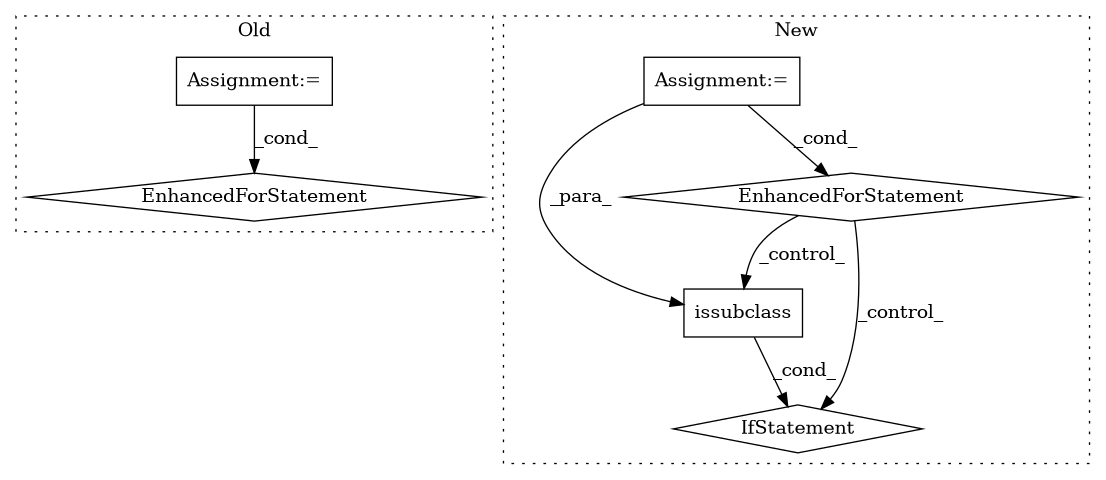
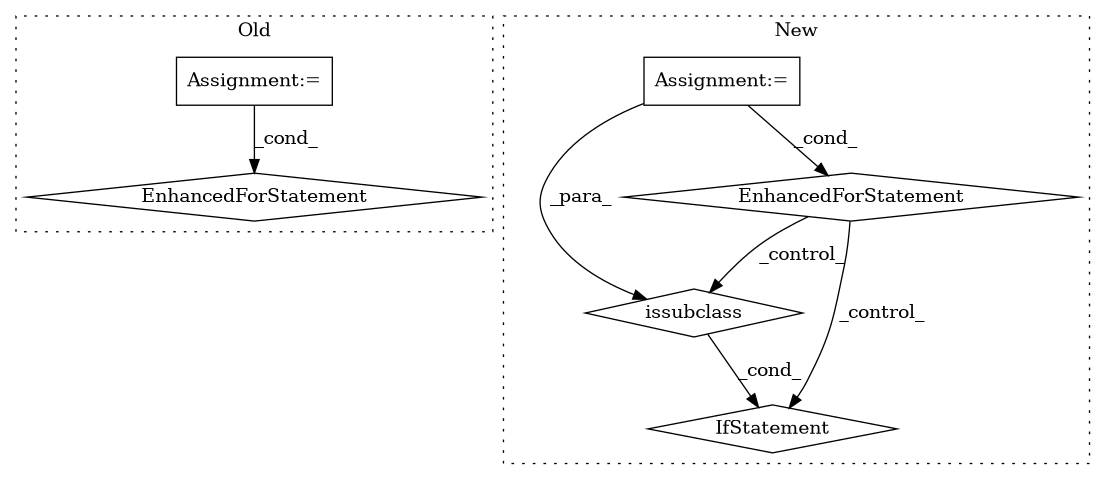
(743, 313) -> (694, 313)
